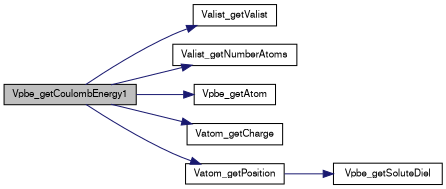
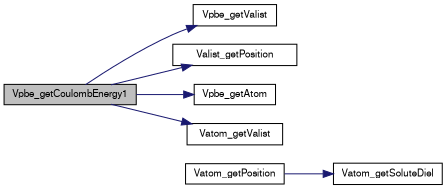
(235, 15) -> (235, 15)
(235, 55) -> (235, 55)
(235, 134) -> (235, 134)
(137, 135) -> none
(388, 174) -> (388, 174)
